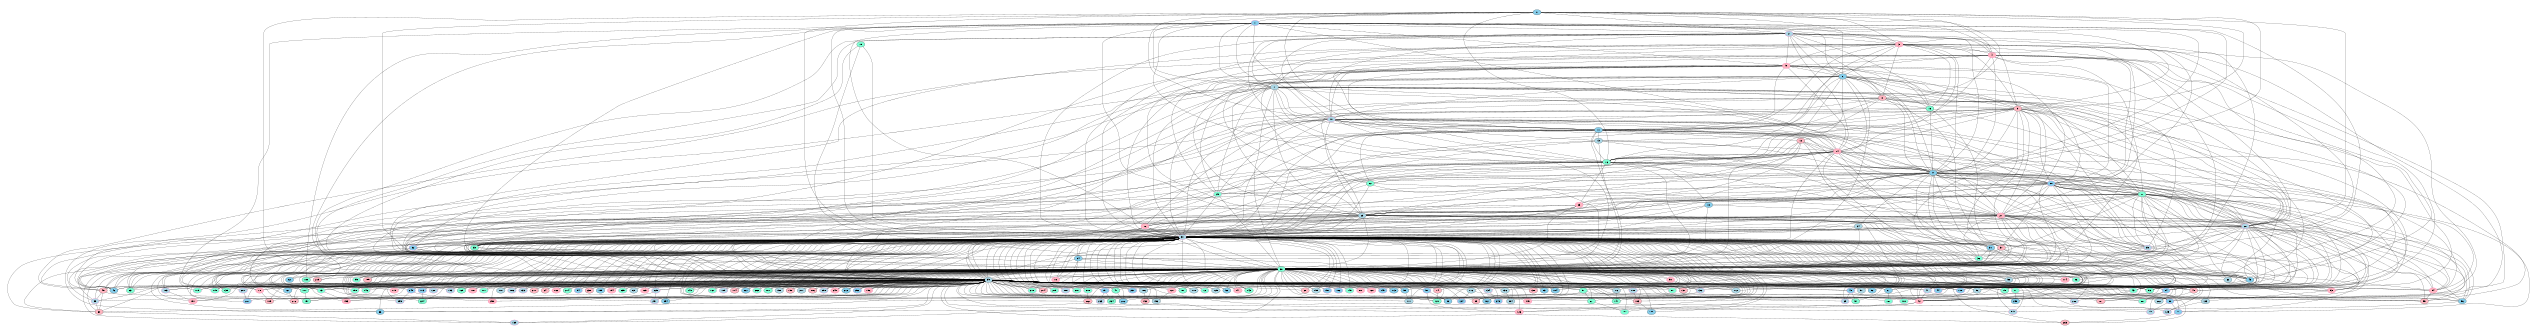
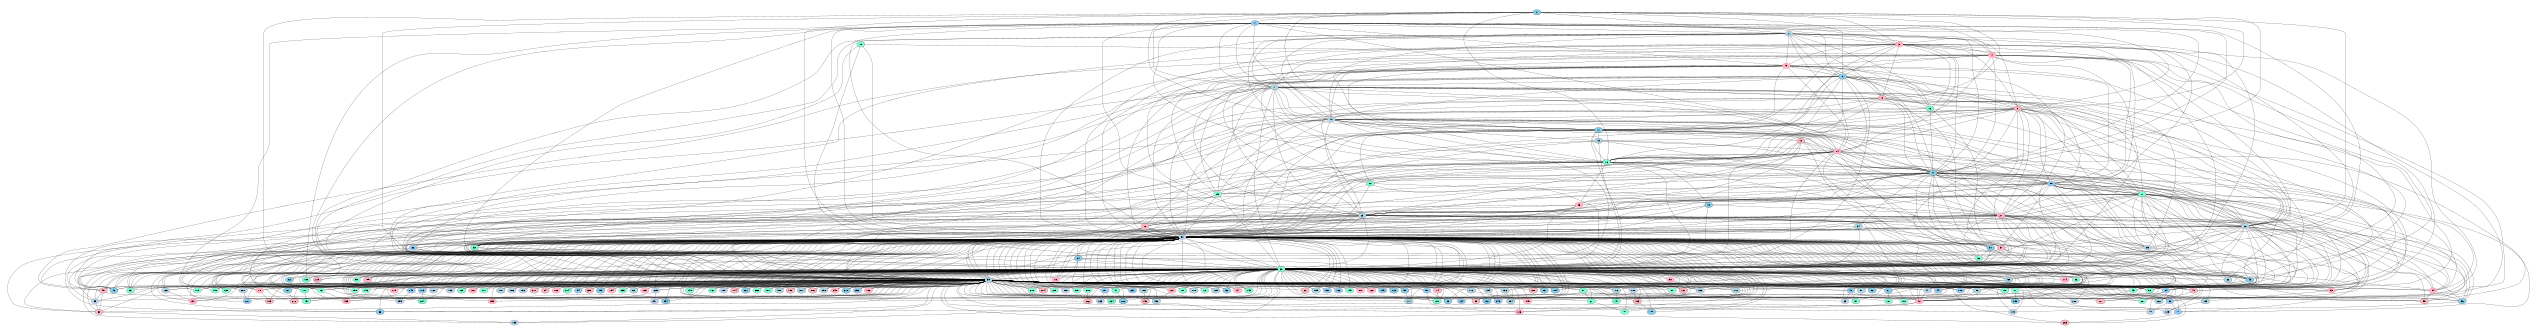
(1853, 20) -> (1455, 50)
(1468, 294) -> (1539, 250)
(2013, 312) -> (2013, 312)
